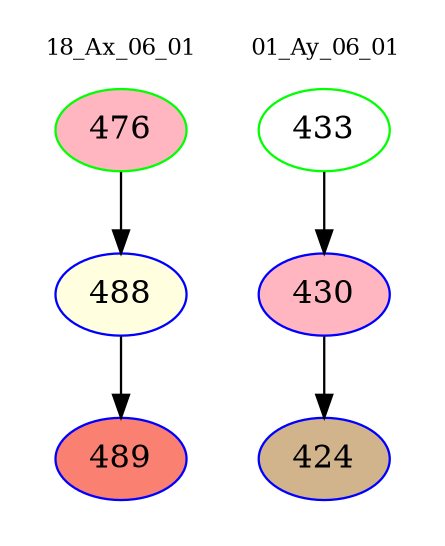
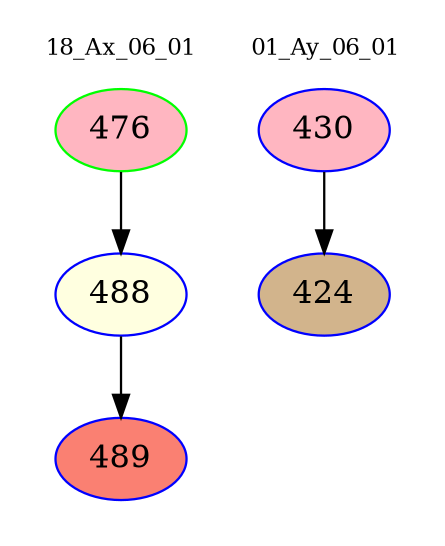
(324, 130) -> none
